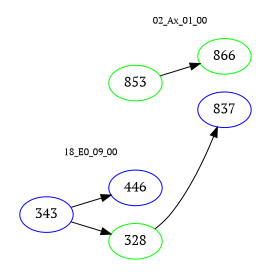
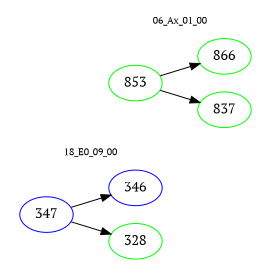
(180, 21) -> (180, 21)
(224, 110) -> (224, 110)
(190, 186) -> (175, 95)
(135, 188) -> (135, 188)
(46, 215) -> (46, 215)
